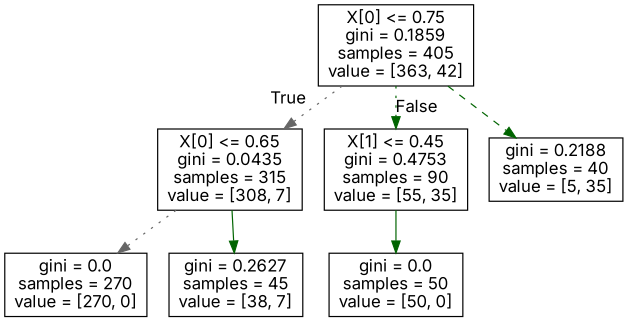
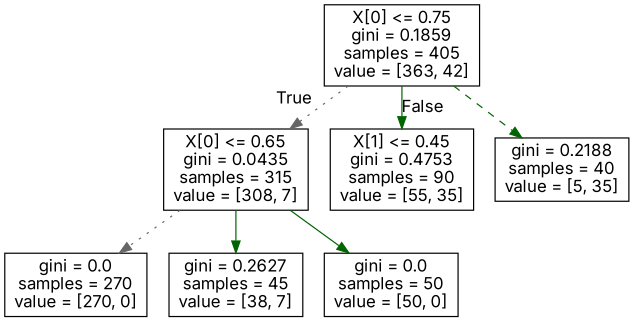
(396, 101) -> (402, 101)
(396, 225) -> (315, 228)
